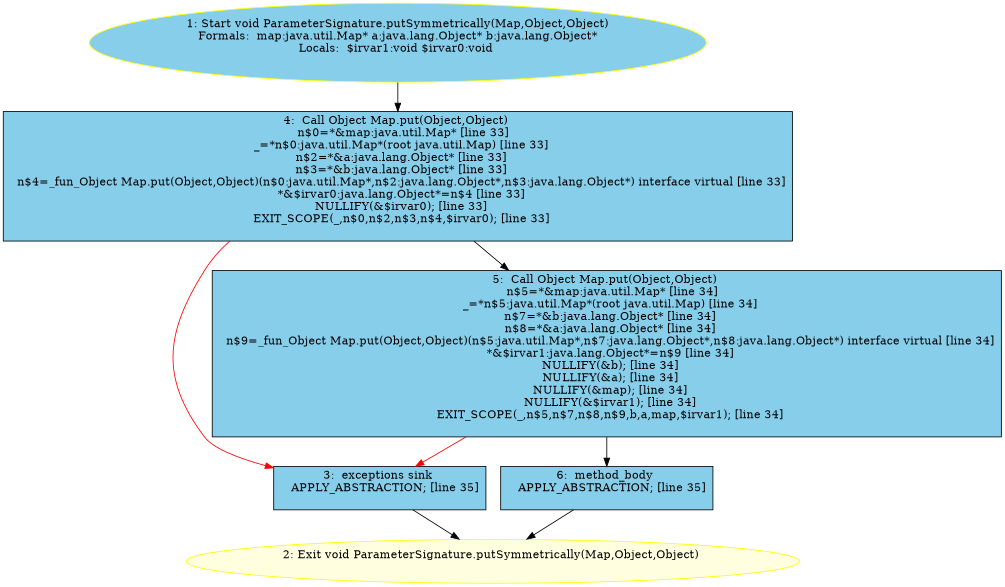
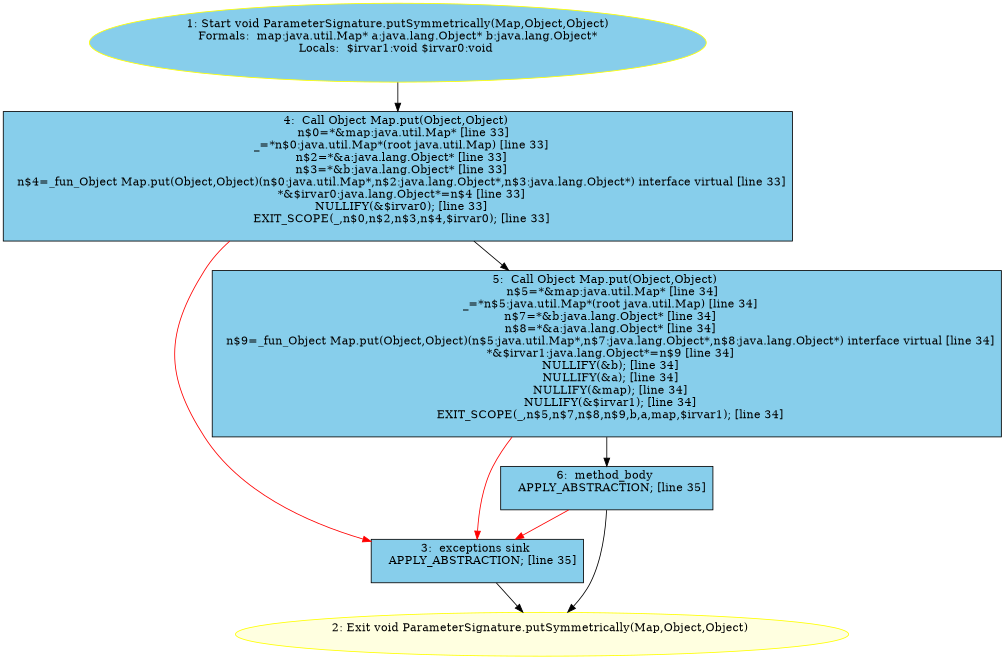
none -> (546, 523)
